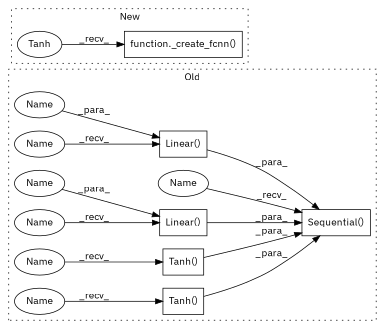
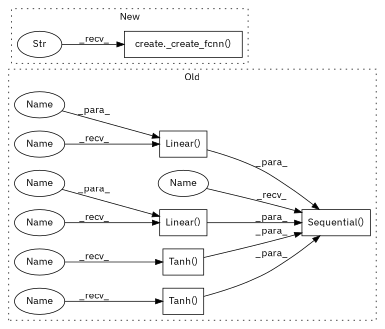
(40, 44) -> (40, 44)
(183, 44) -> (183, 44)
